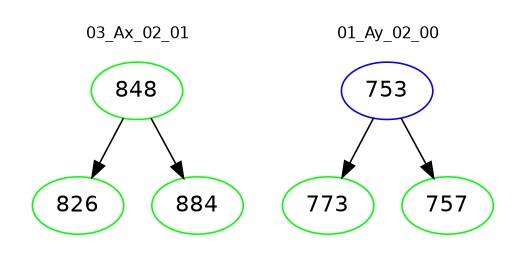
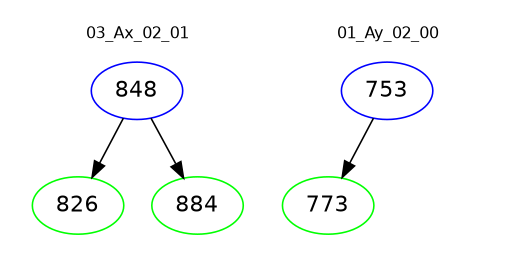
(137, 91) -> (137, 91)
(448, 206) -> none
